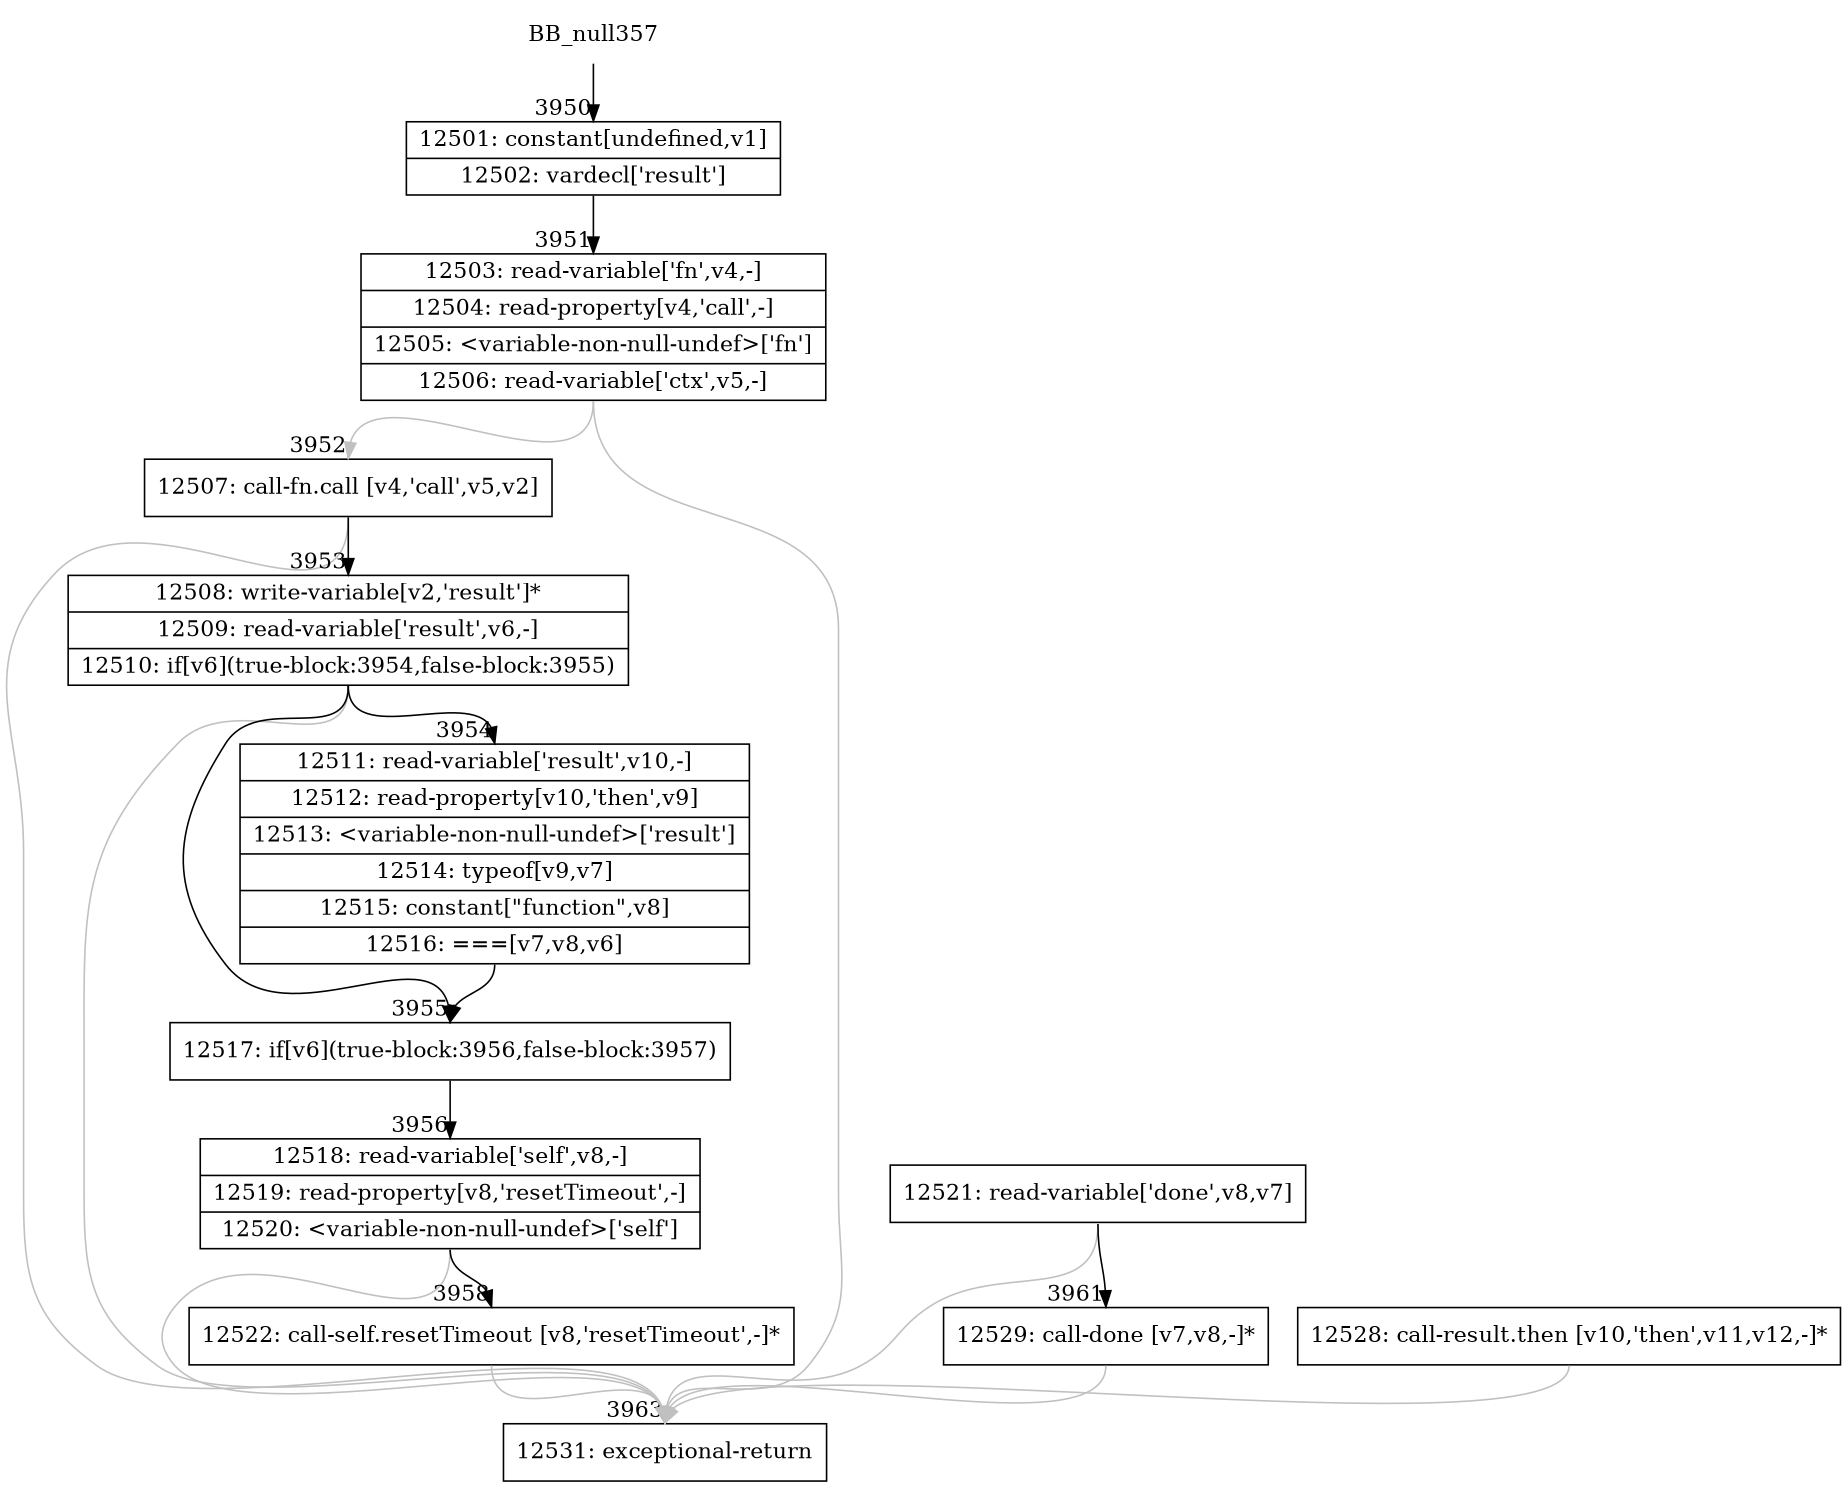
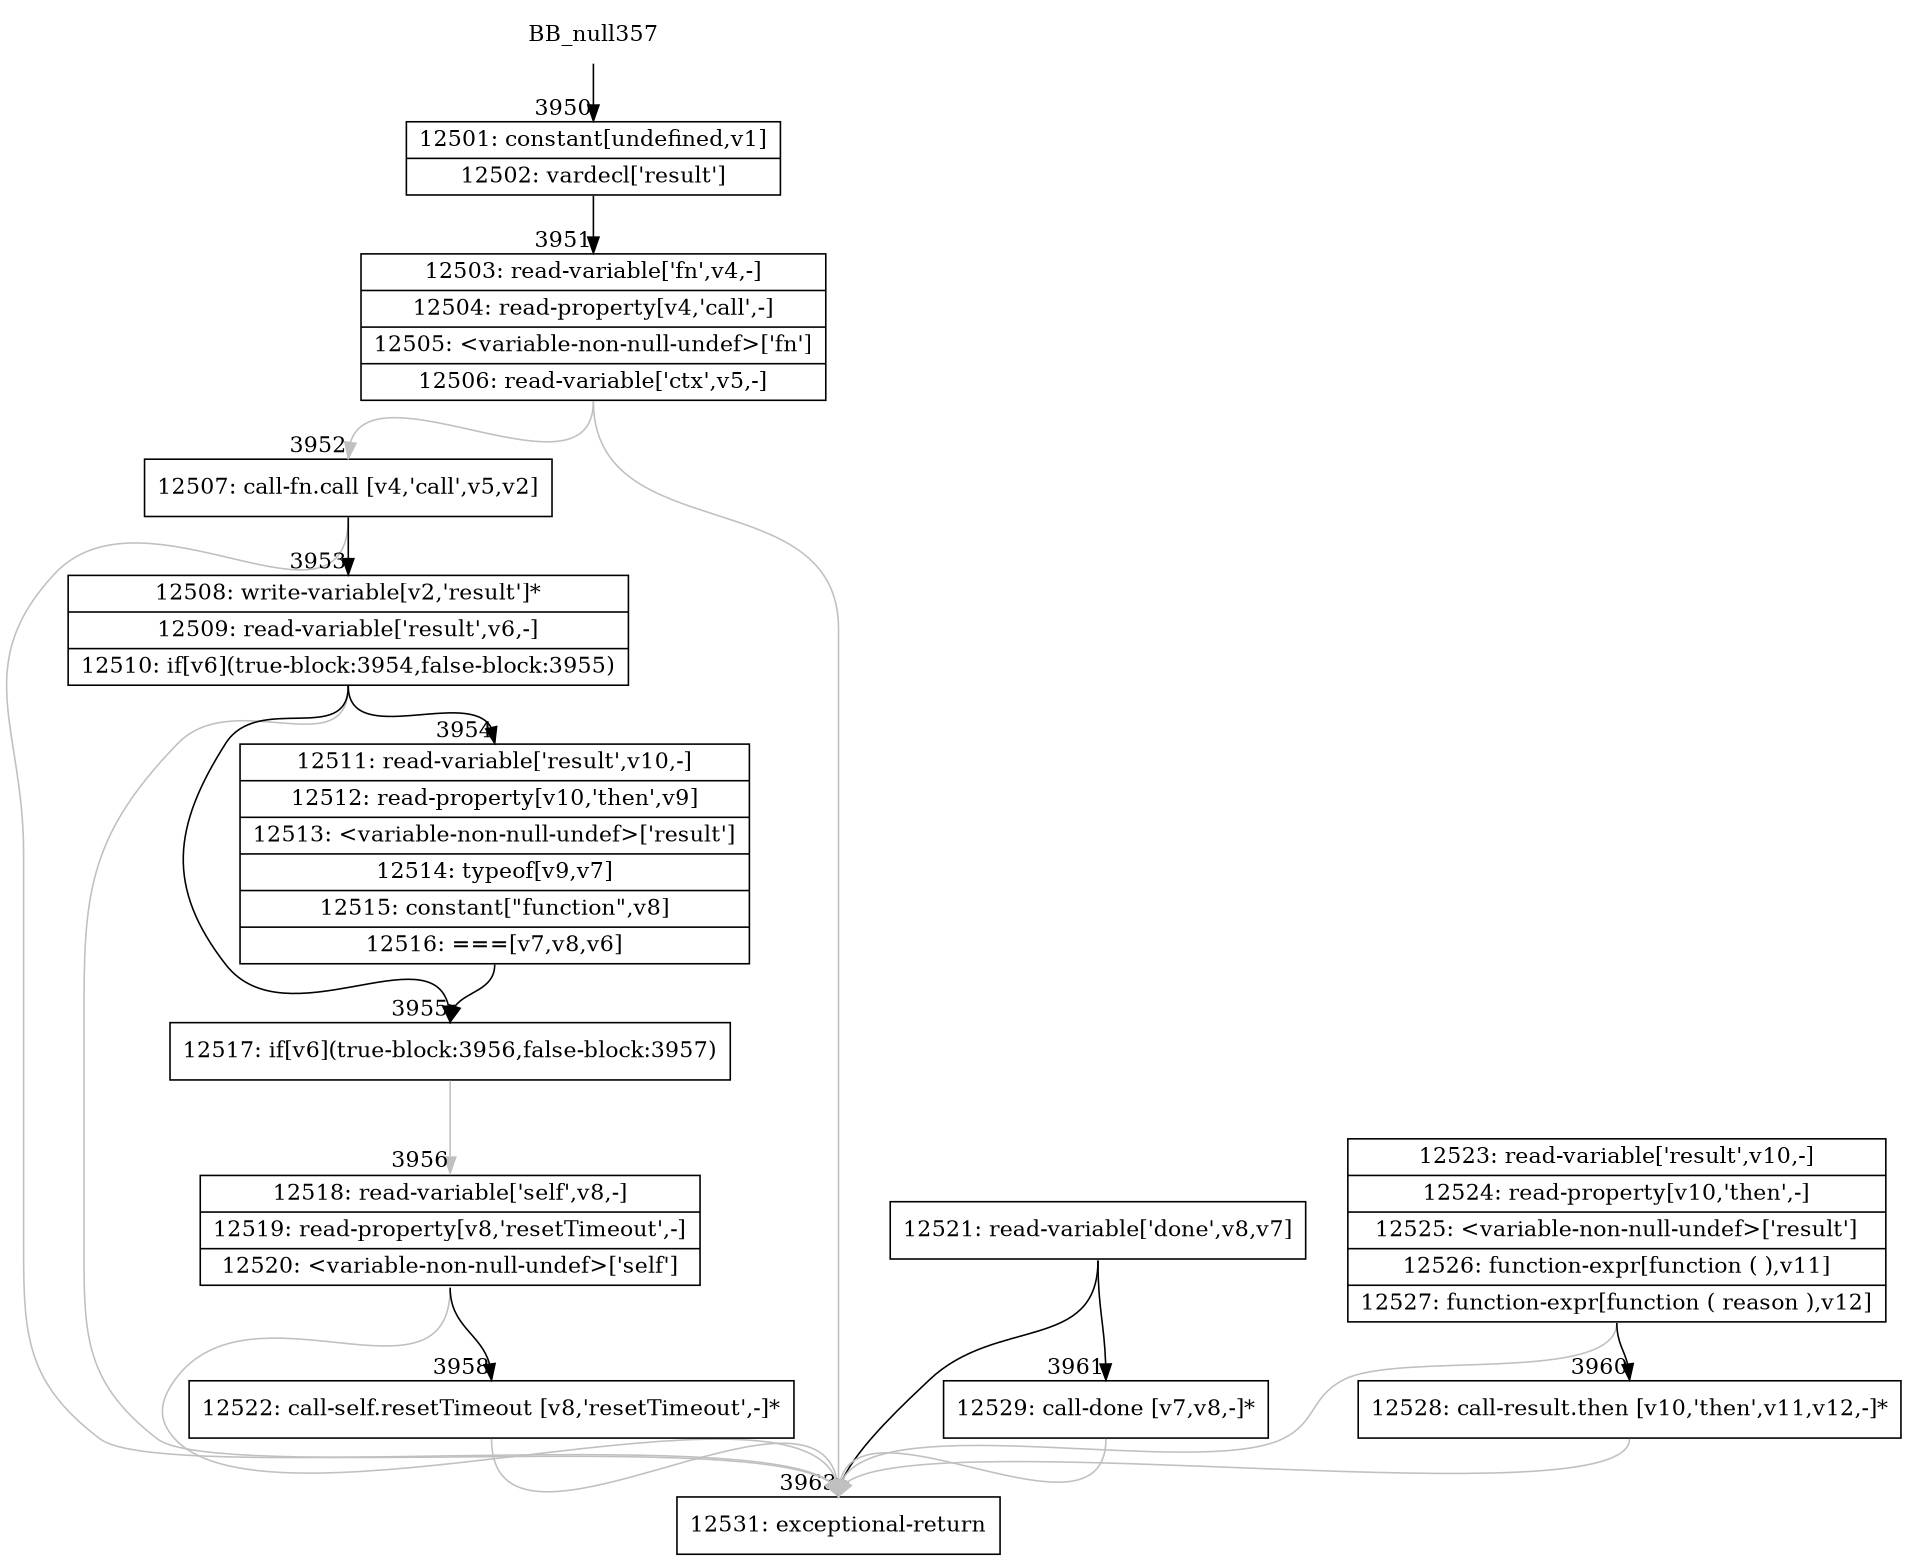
(450, 1101) -> (450, 1119)
none -> (1617, 1230)
(894, 1339) -> (966, 1356)
